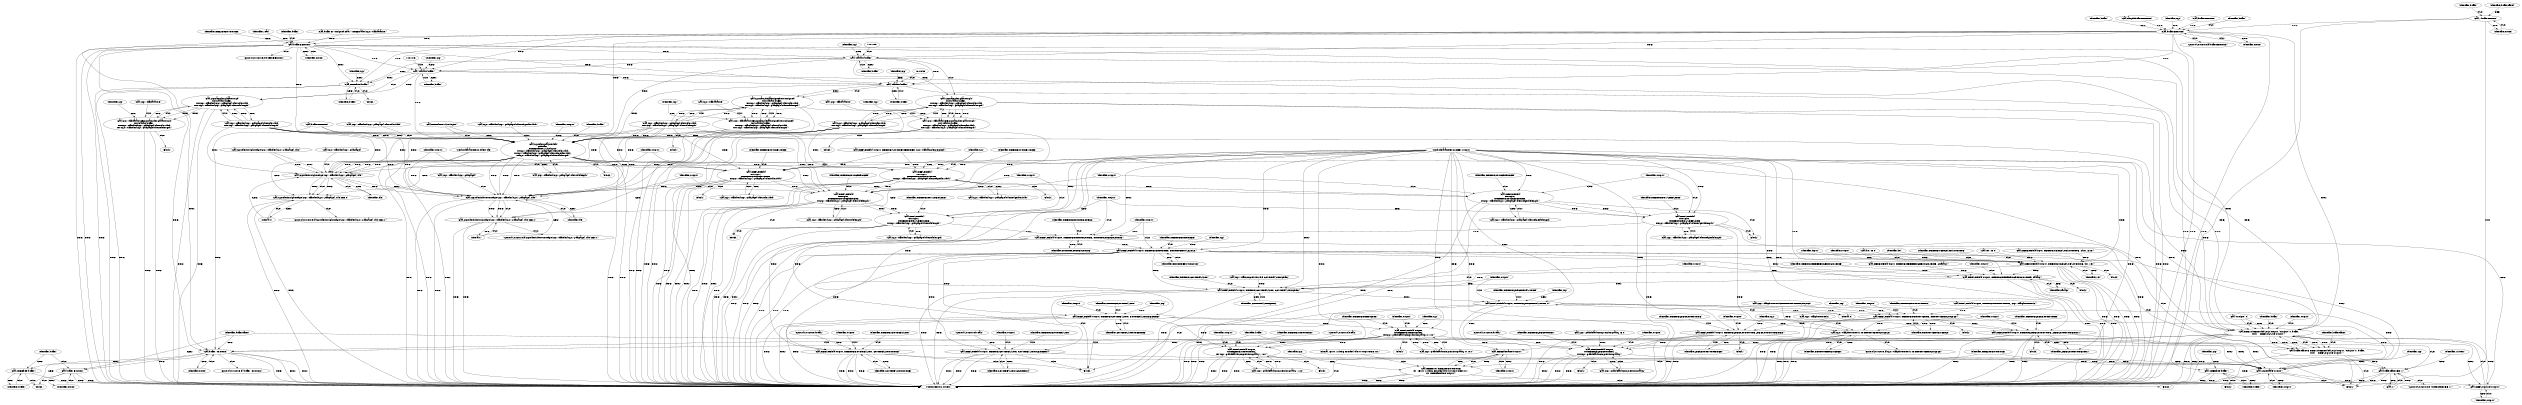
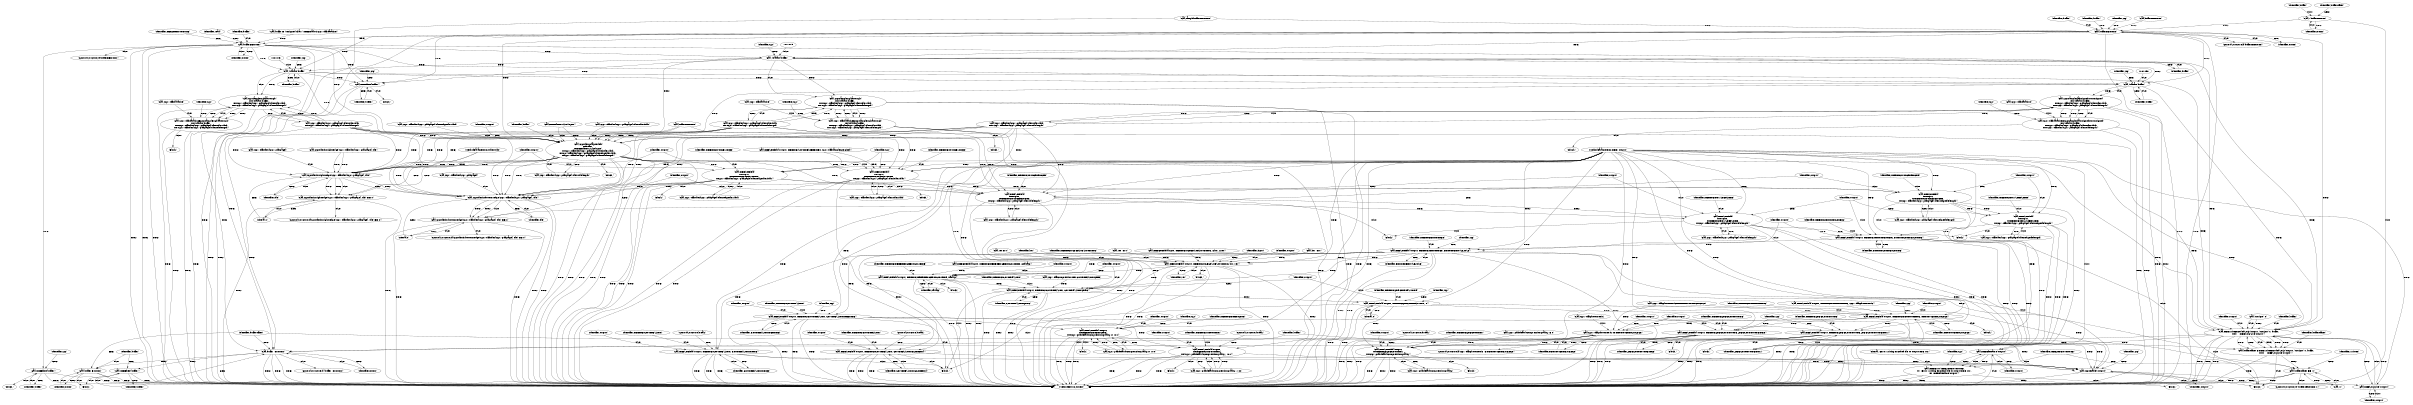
none -> (1001, 251)
(1455, 264) -> (2087, 264)
(2503, 277) -> (2407, 277)
(1928, 382) -> (212, 167)
